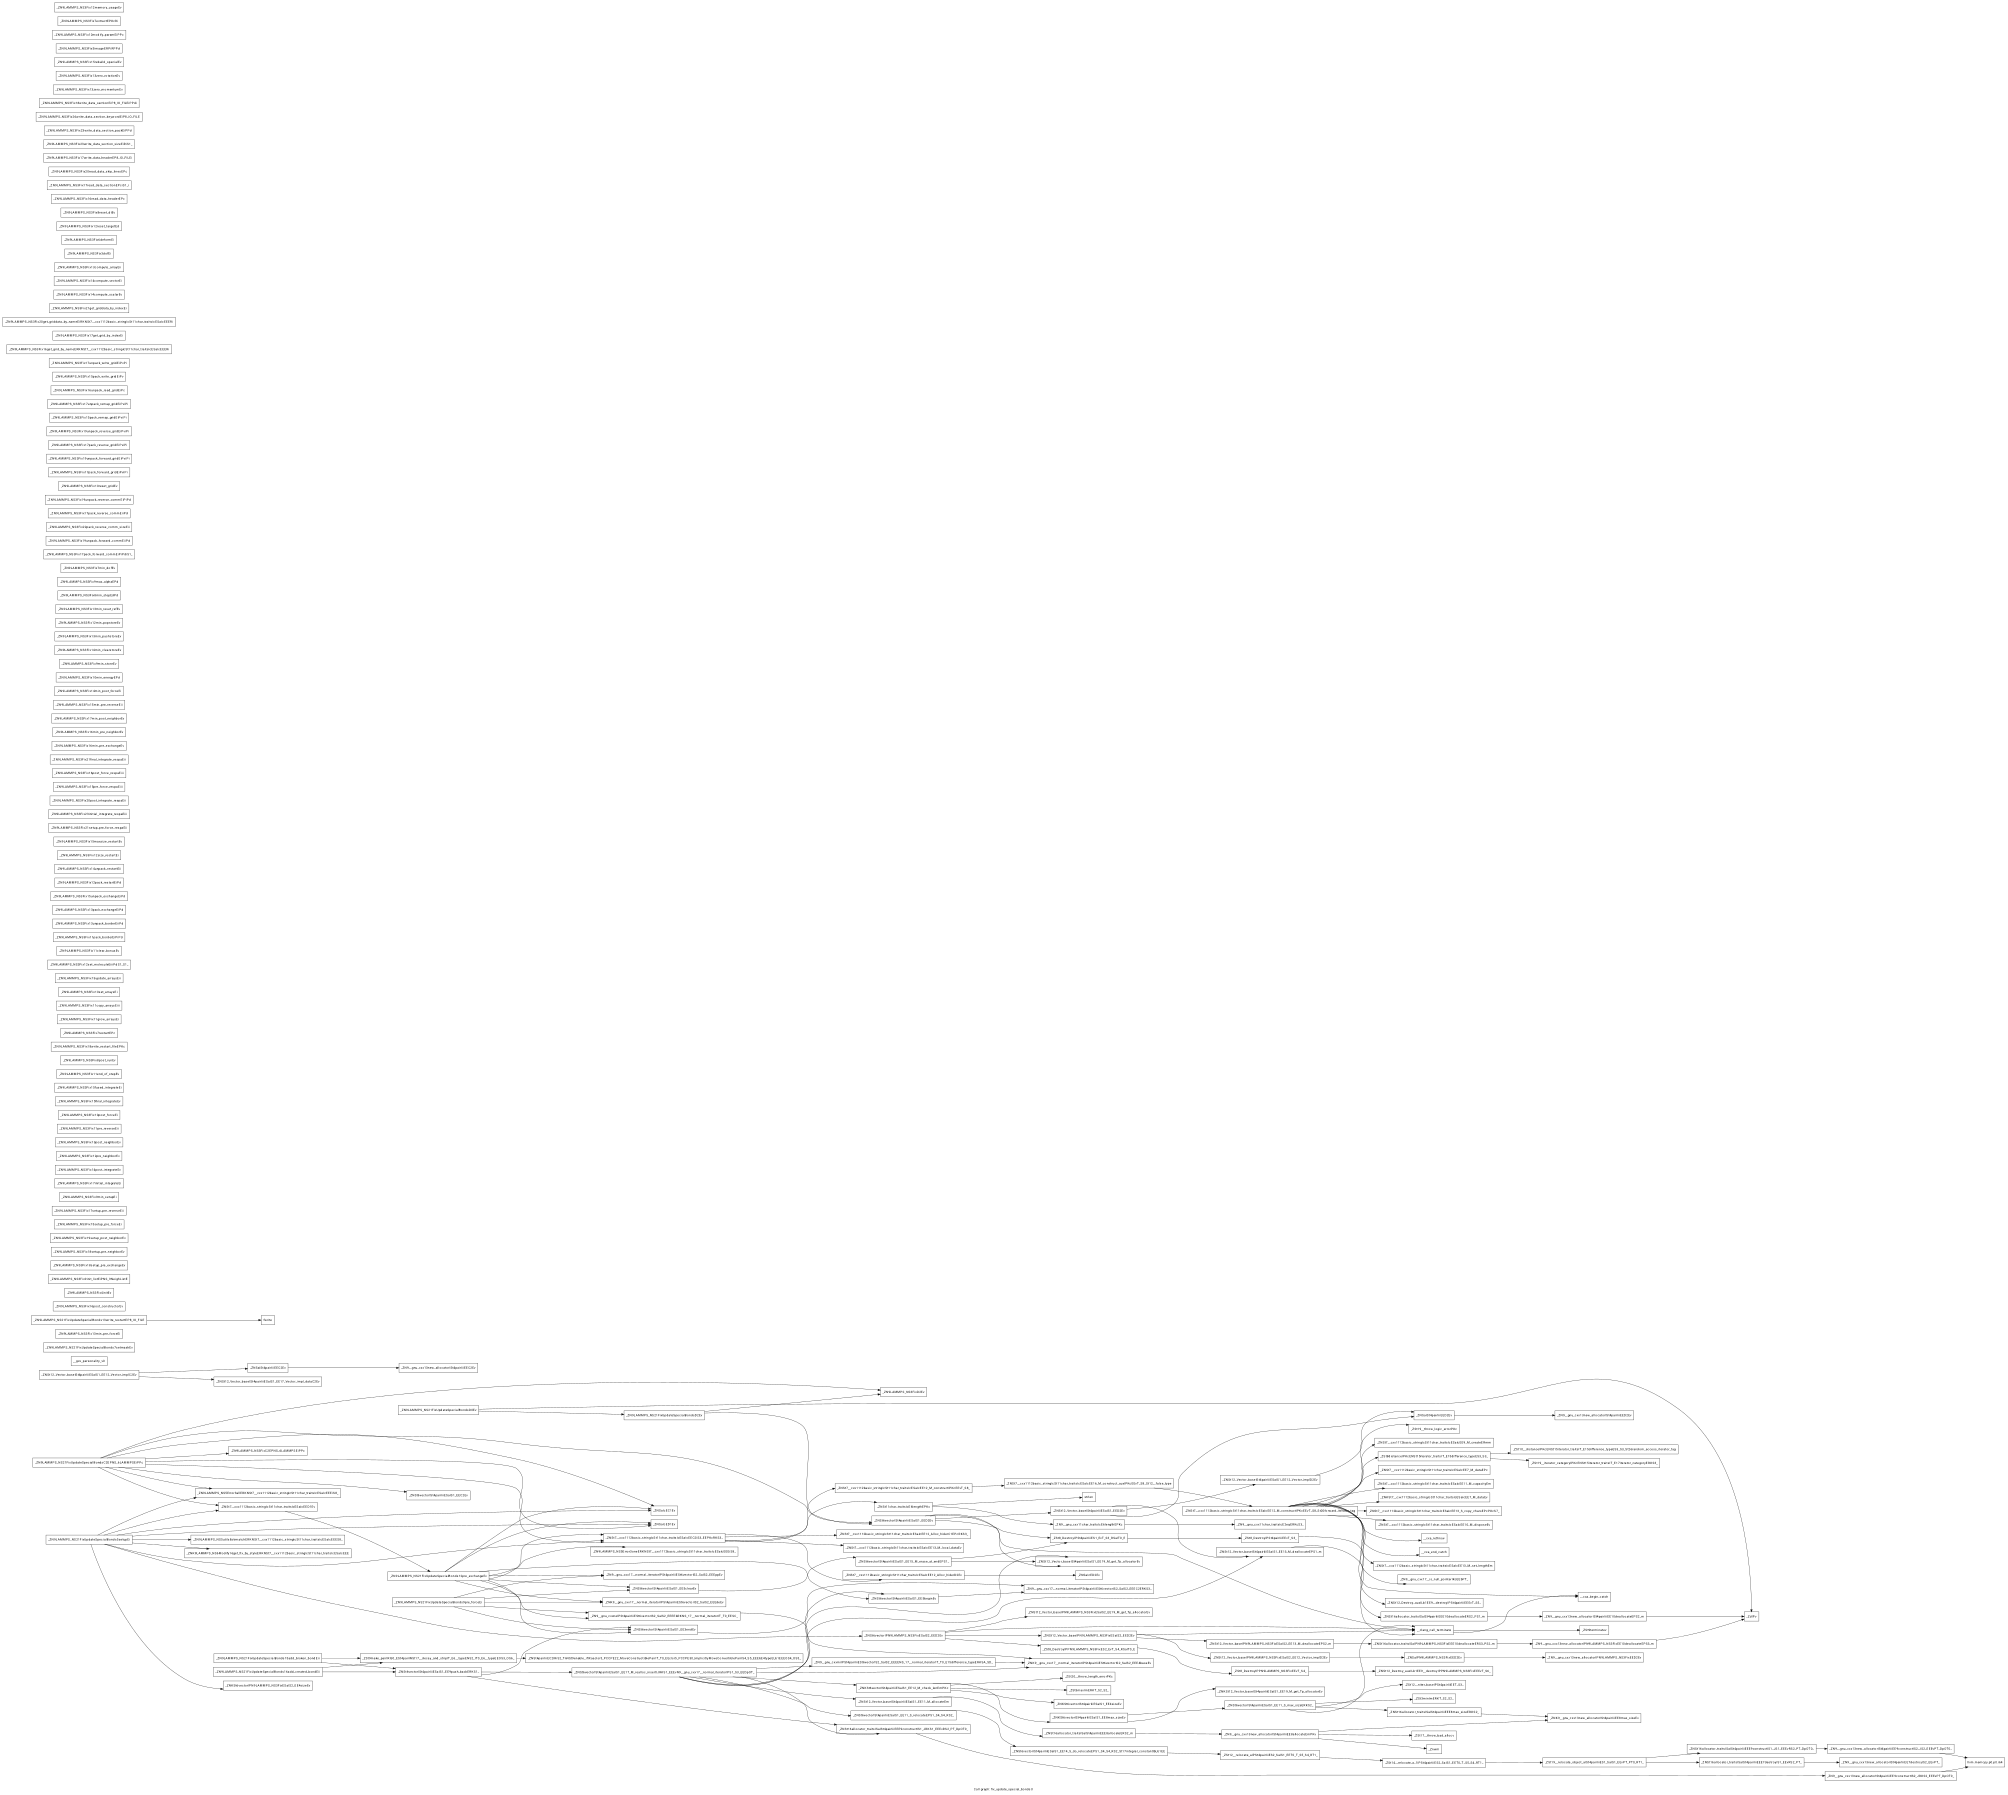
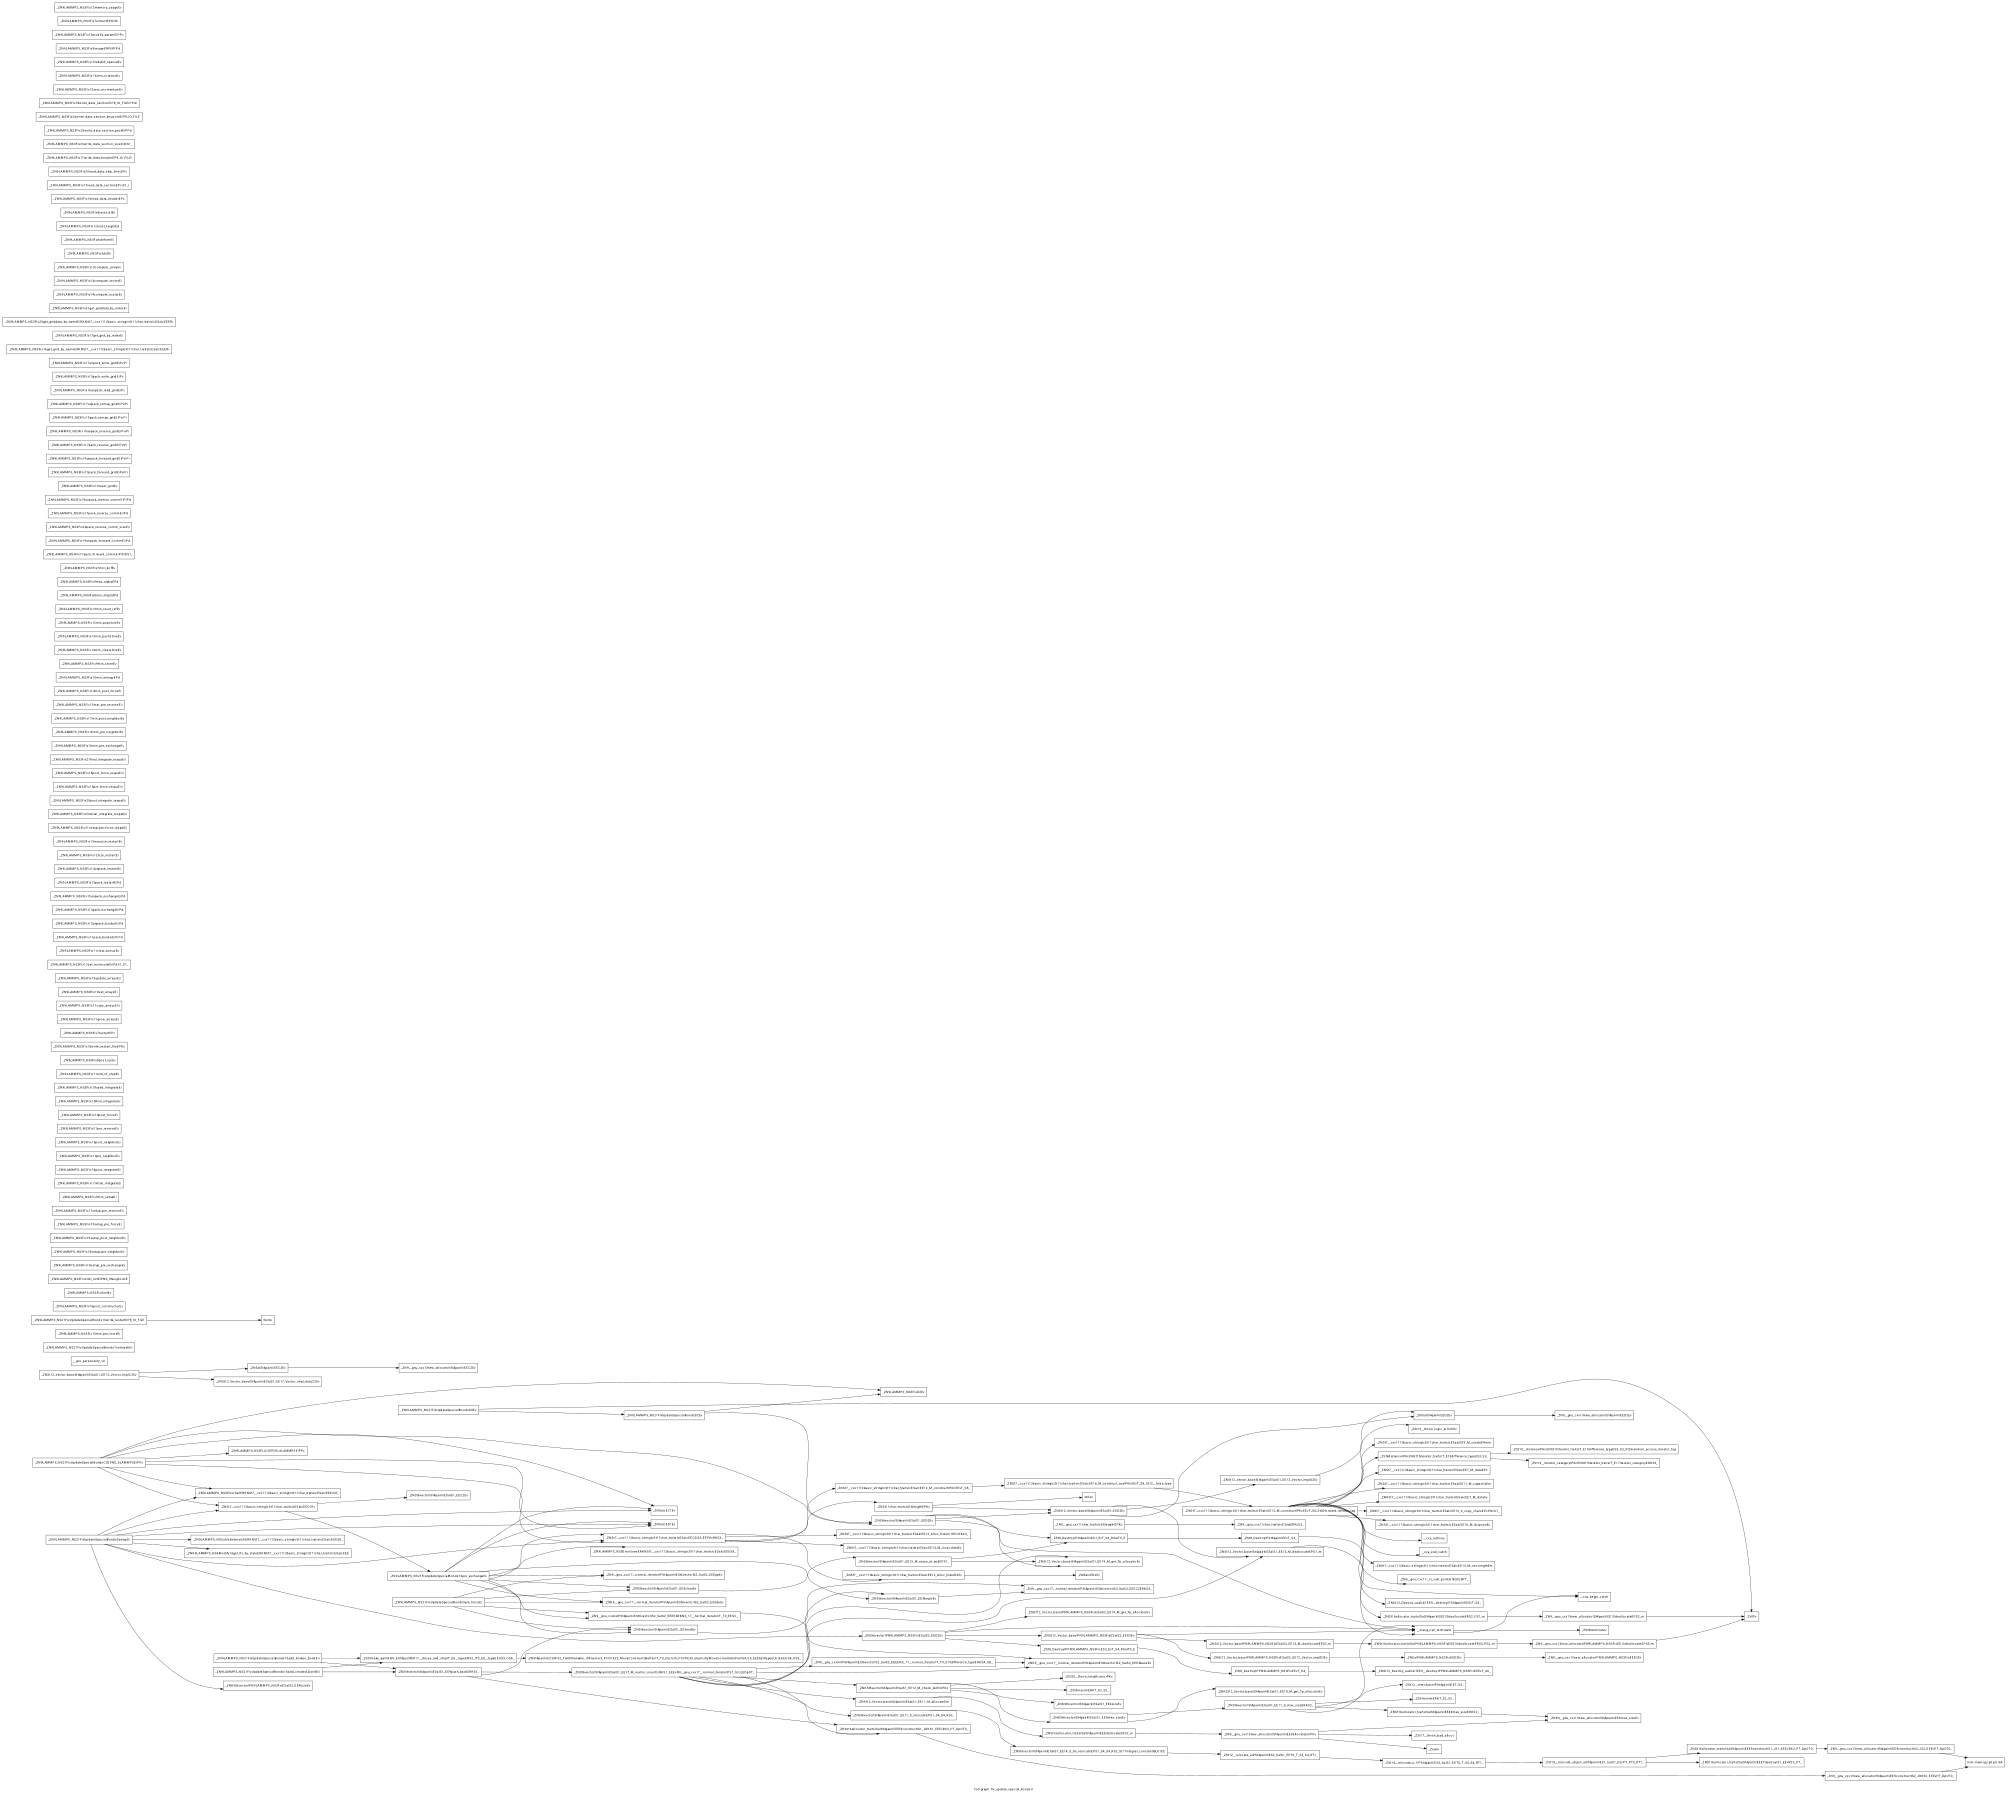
(261, 1481) -> (361, 1501)
(992, 1513) -> (990, 1509)
(1891, 1762) -> none
